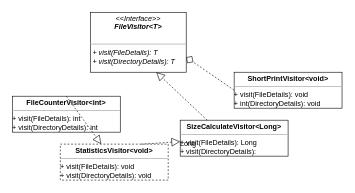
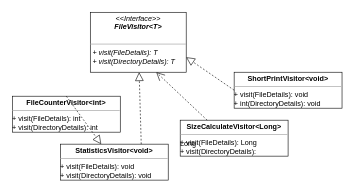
(194, 63) -> (194, 63)
(163, 79) -> (161, 77)
(160, 143) -> (140, 111)
(114, 162) -> (114, 162)
